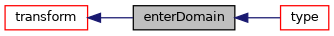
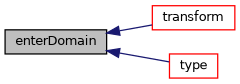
(117, 18) -> (136, 28)
